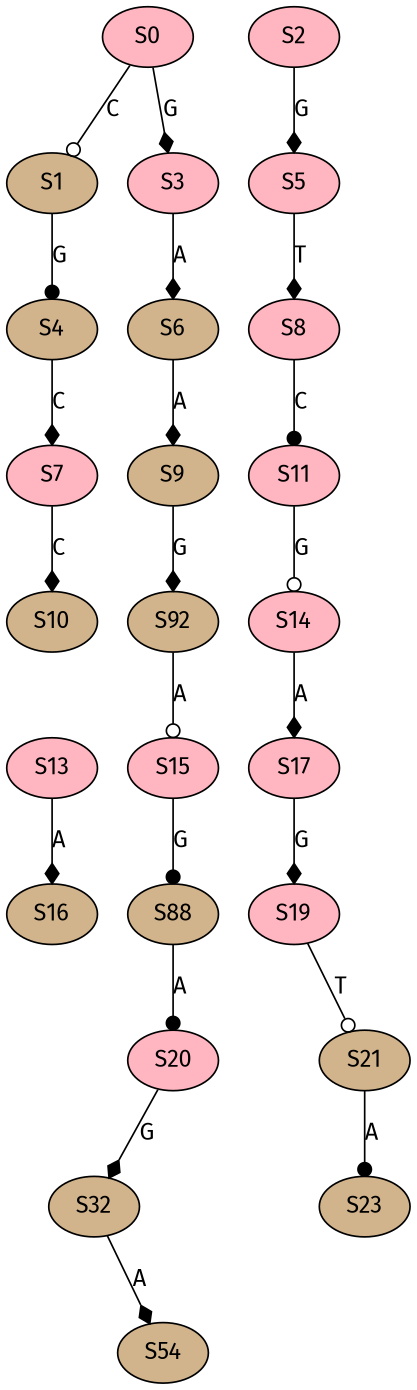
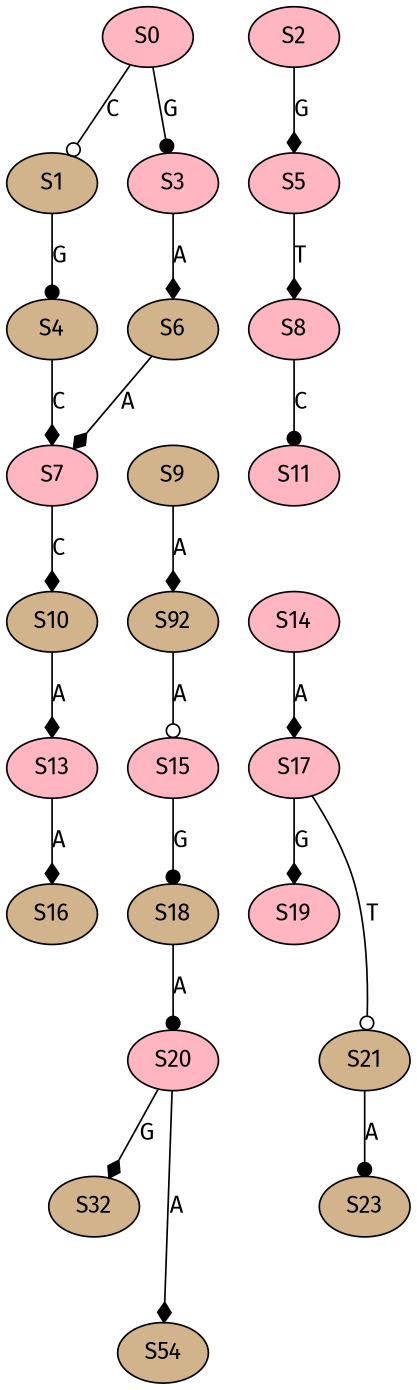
(159, 103) -> (159, 103)
(173, 392) -> (119, 395)
(294, 542) -> none
(181, 549) -> (181, 549)
none -> (52, 685)
(173, 914) -> (173, 914)
(326, 981) -> (359, 901)
(124, 1270) -> (168, 1197)
